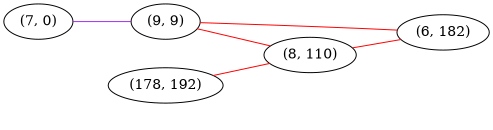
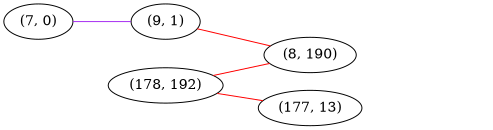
(166, 22) -> (166, 22)
(443, 32) -> none
(310, 55) -> (310, 55)
none -> (310, 108)
